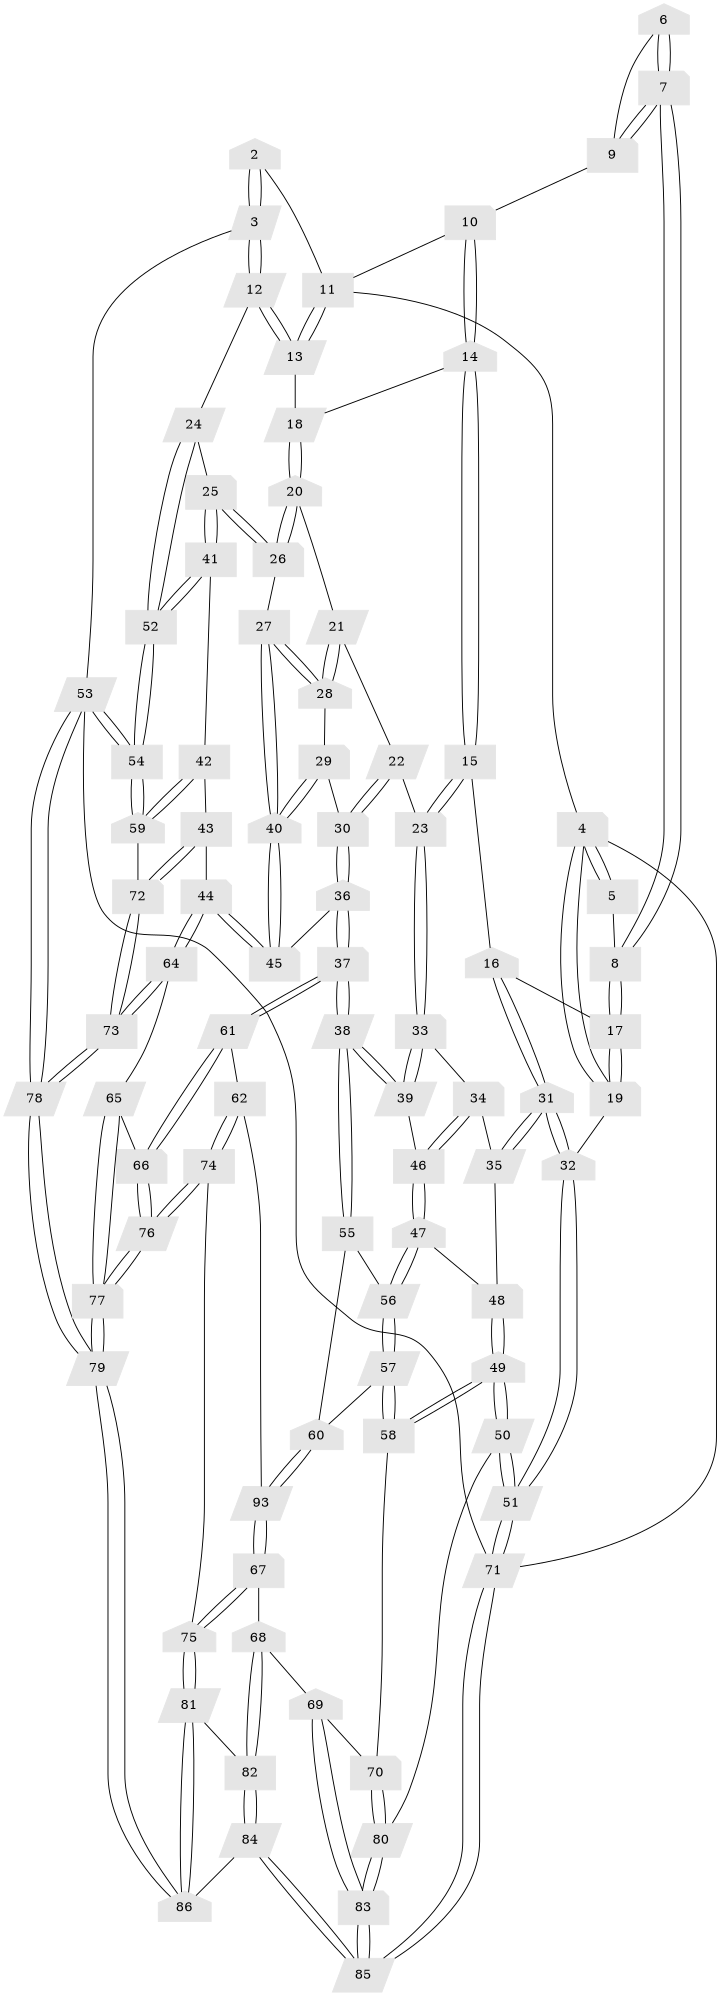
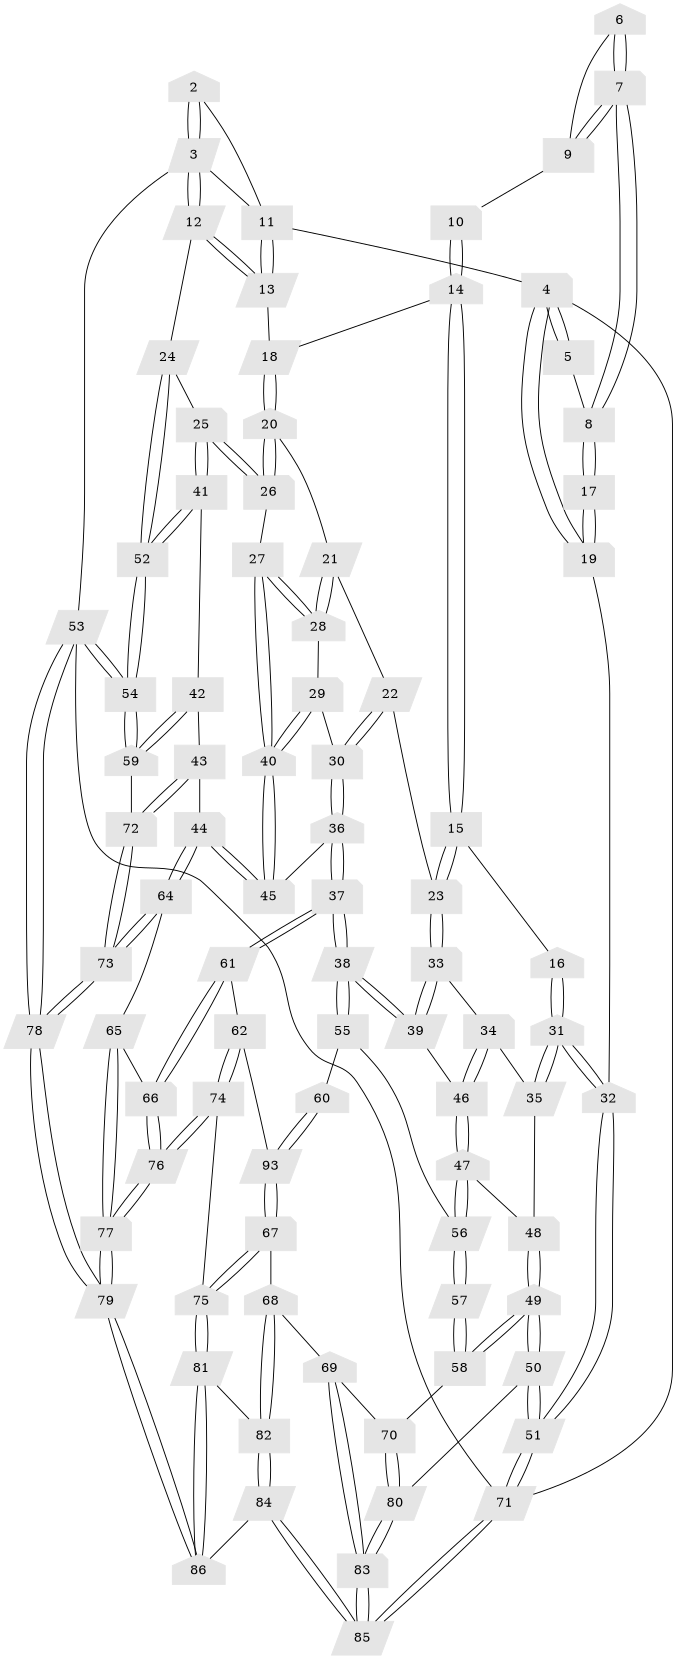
(399, 256) -> (230, 188)
(553, 998) -> none
(350, 1405) -> none
